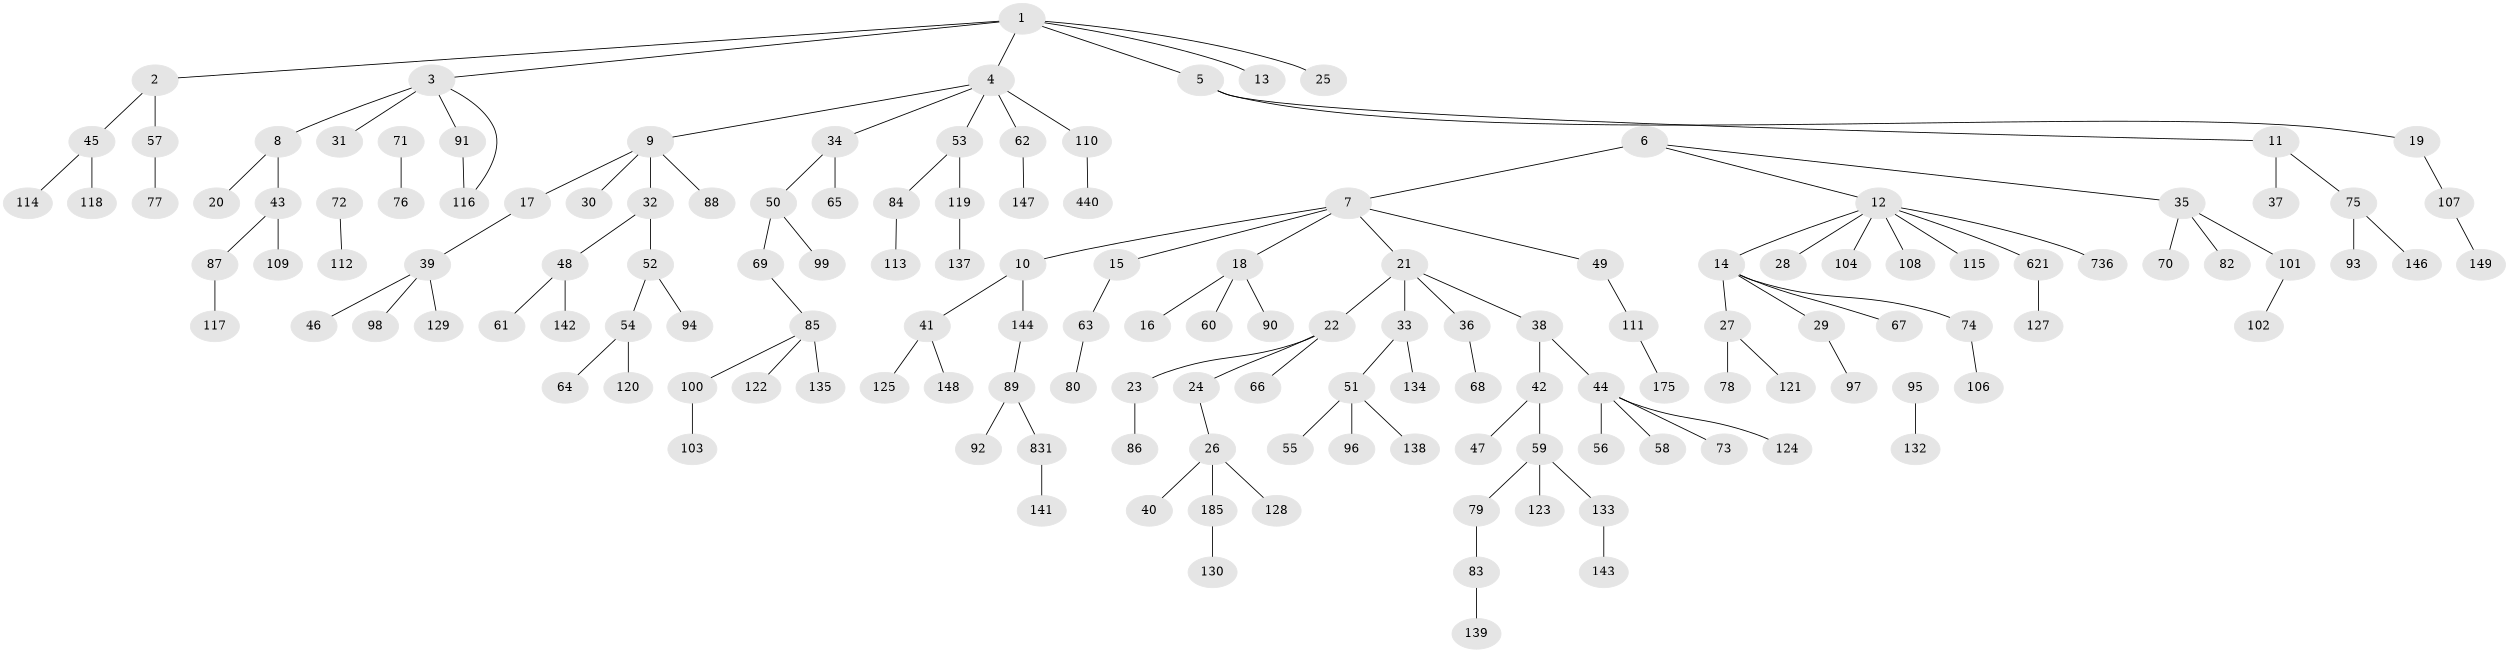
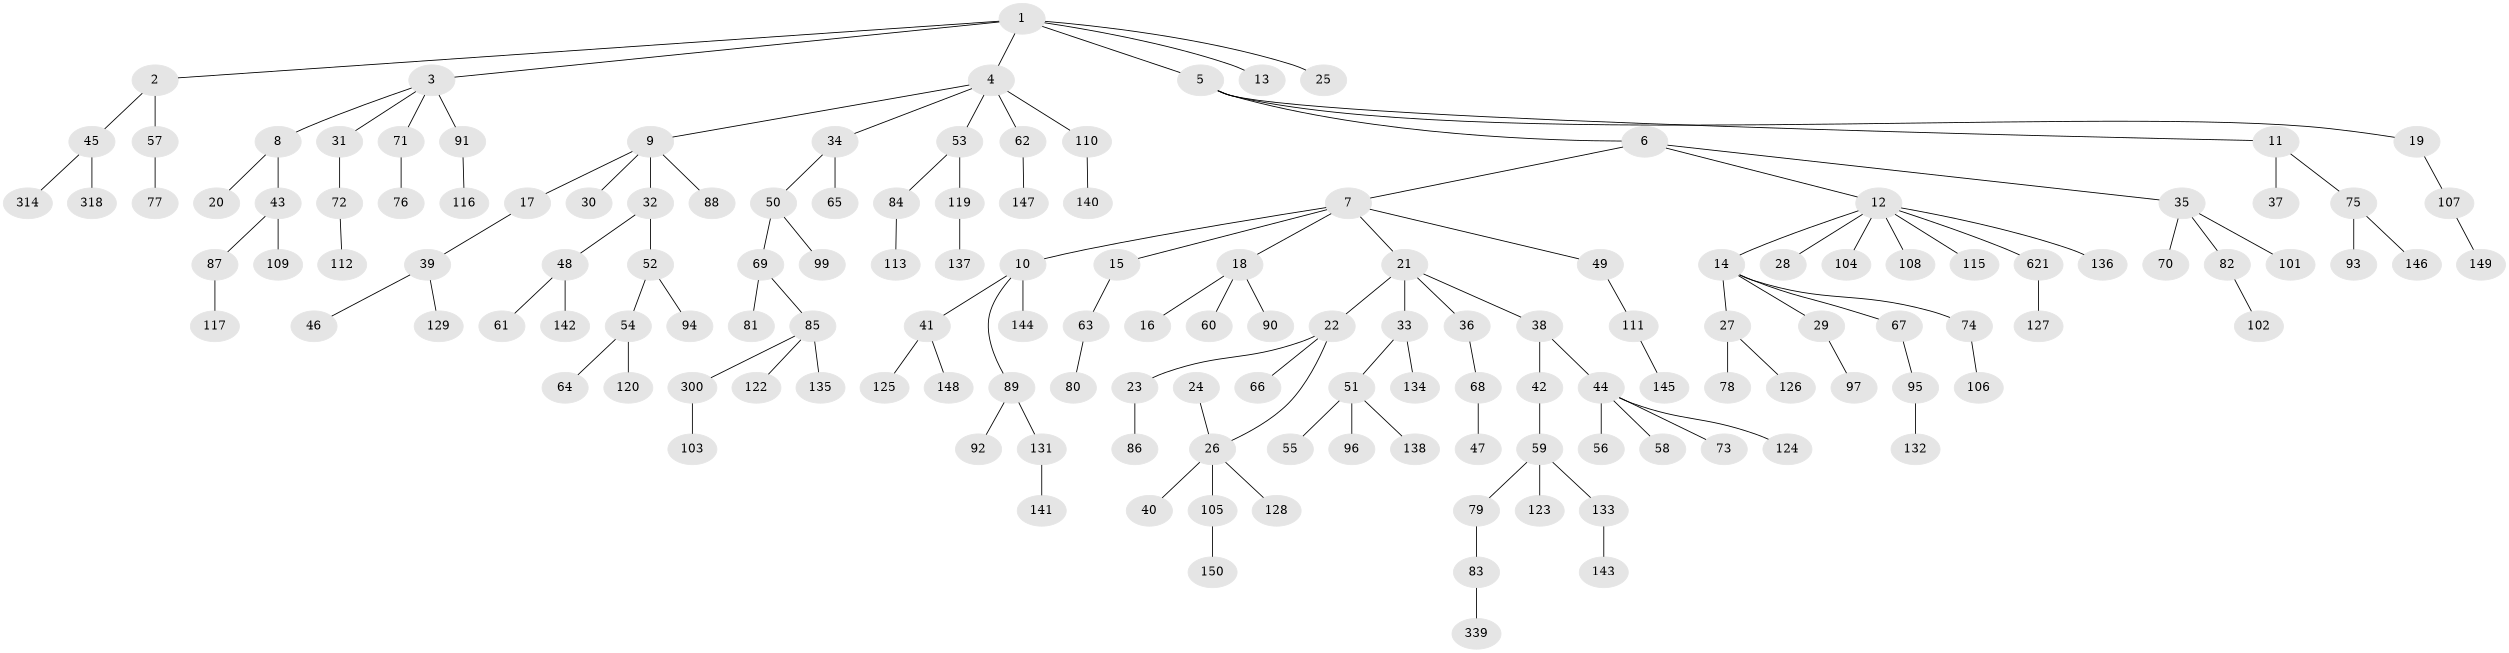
none -> (1418, 130)
(495, 132) -> (416, 111)
none -> (340, 173)
(28, 203) -> (28, 203)
(92, 203) -> (92, 203)
(1088, 203) -> (1088, 203)
(2103, 265) -> (2103, 265)
(2275, 295) -> (2243, 295)
(375, 326) -> none
none -> (751, 326)
(1017, 357) -> (988, 324)
none -> (1907, 357)
(1262, 358) -> (1290, 402)
(692, 388) -> (692, 388)
(1664, 388) -> (1664, 388)
(1791, 388) -> (1791, 388)
(1509, 418) -> (1478, 419)
(1042, 449) -> (1042, 449)
(1213, 511) -> (1213, 511)
(1213, 572) -> (1213, 572)
(1477, 634) -> (1477, 634)
